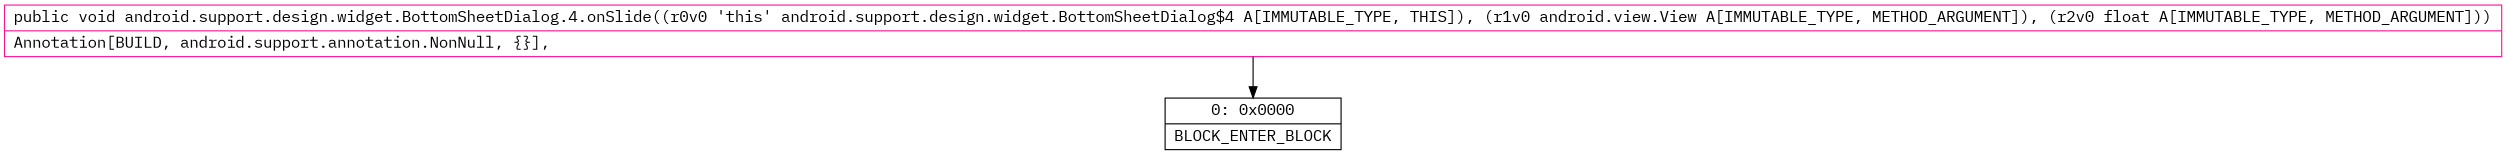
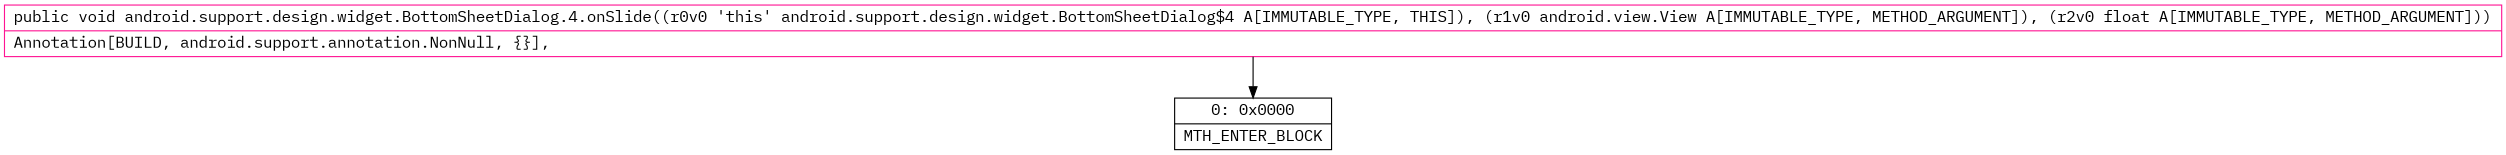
(1253, 136) -> (1253, 136)
